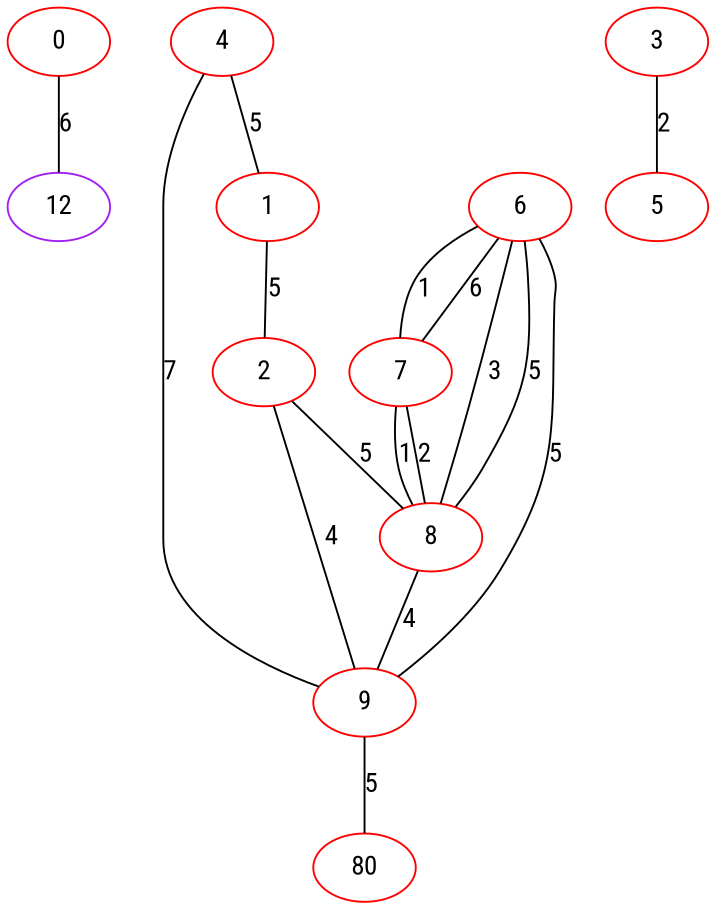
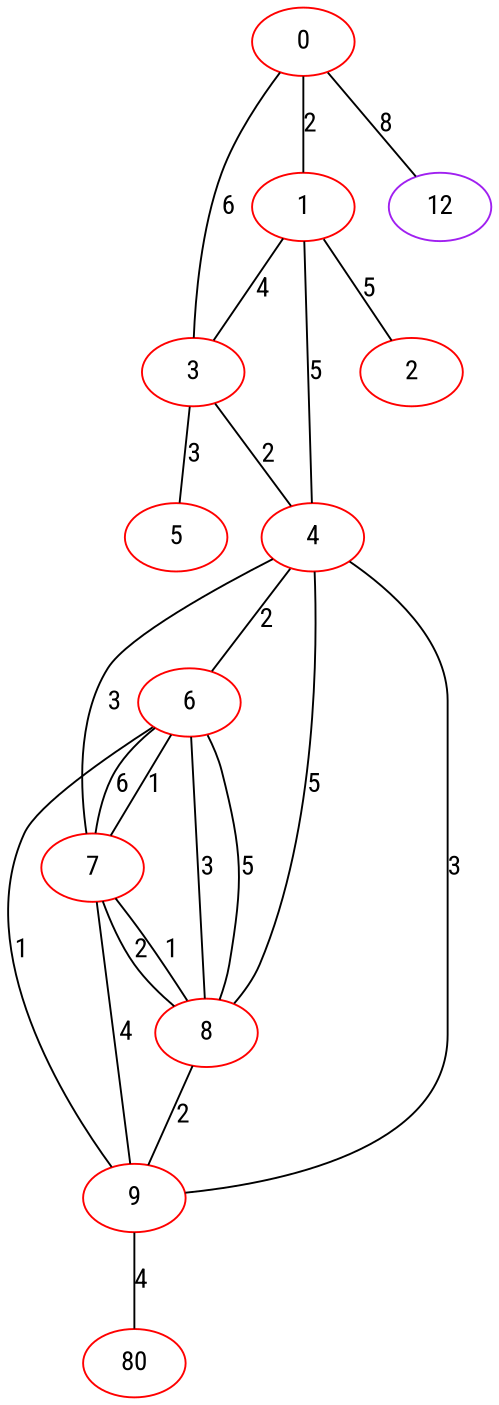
(66, 124) -> (386, 124)
none -> (303, 124)
(664, 124) -> (194, 455)
none -> (214, 197)
none -> (248, 289)
(170, 372) -> (454, 868)
none -> (253, 455)
(348, 455) -> (304, 794)
(555, 455) -> (21, 950)
(314, 537) -> (113, 1033)
none -> (251, 620)
(409, 620) -> (183, 1115)
none -> (117, 657)
(371, 785) -> (141, 1281)
